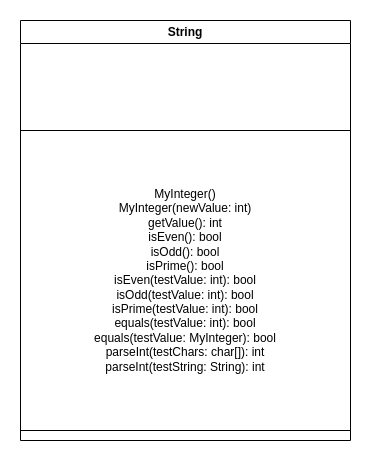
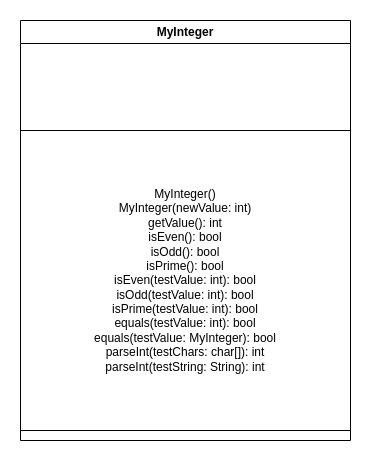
(186, 33) -> (186, 33)
